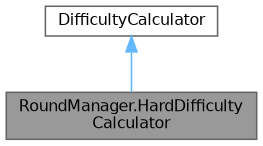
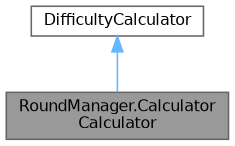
(131, 116) -> (117, 116)
